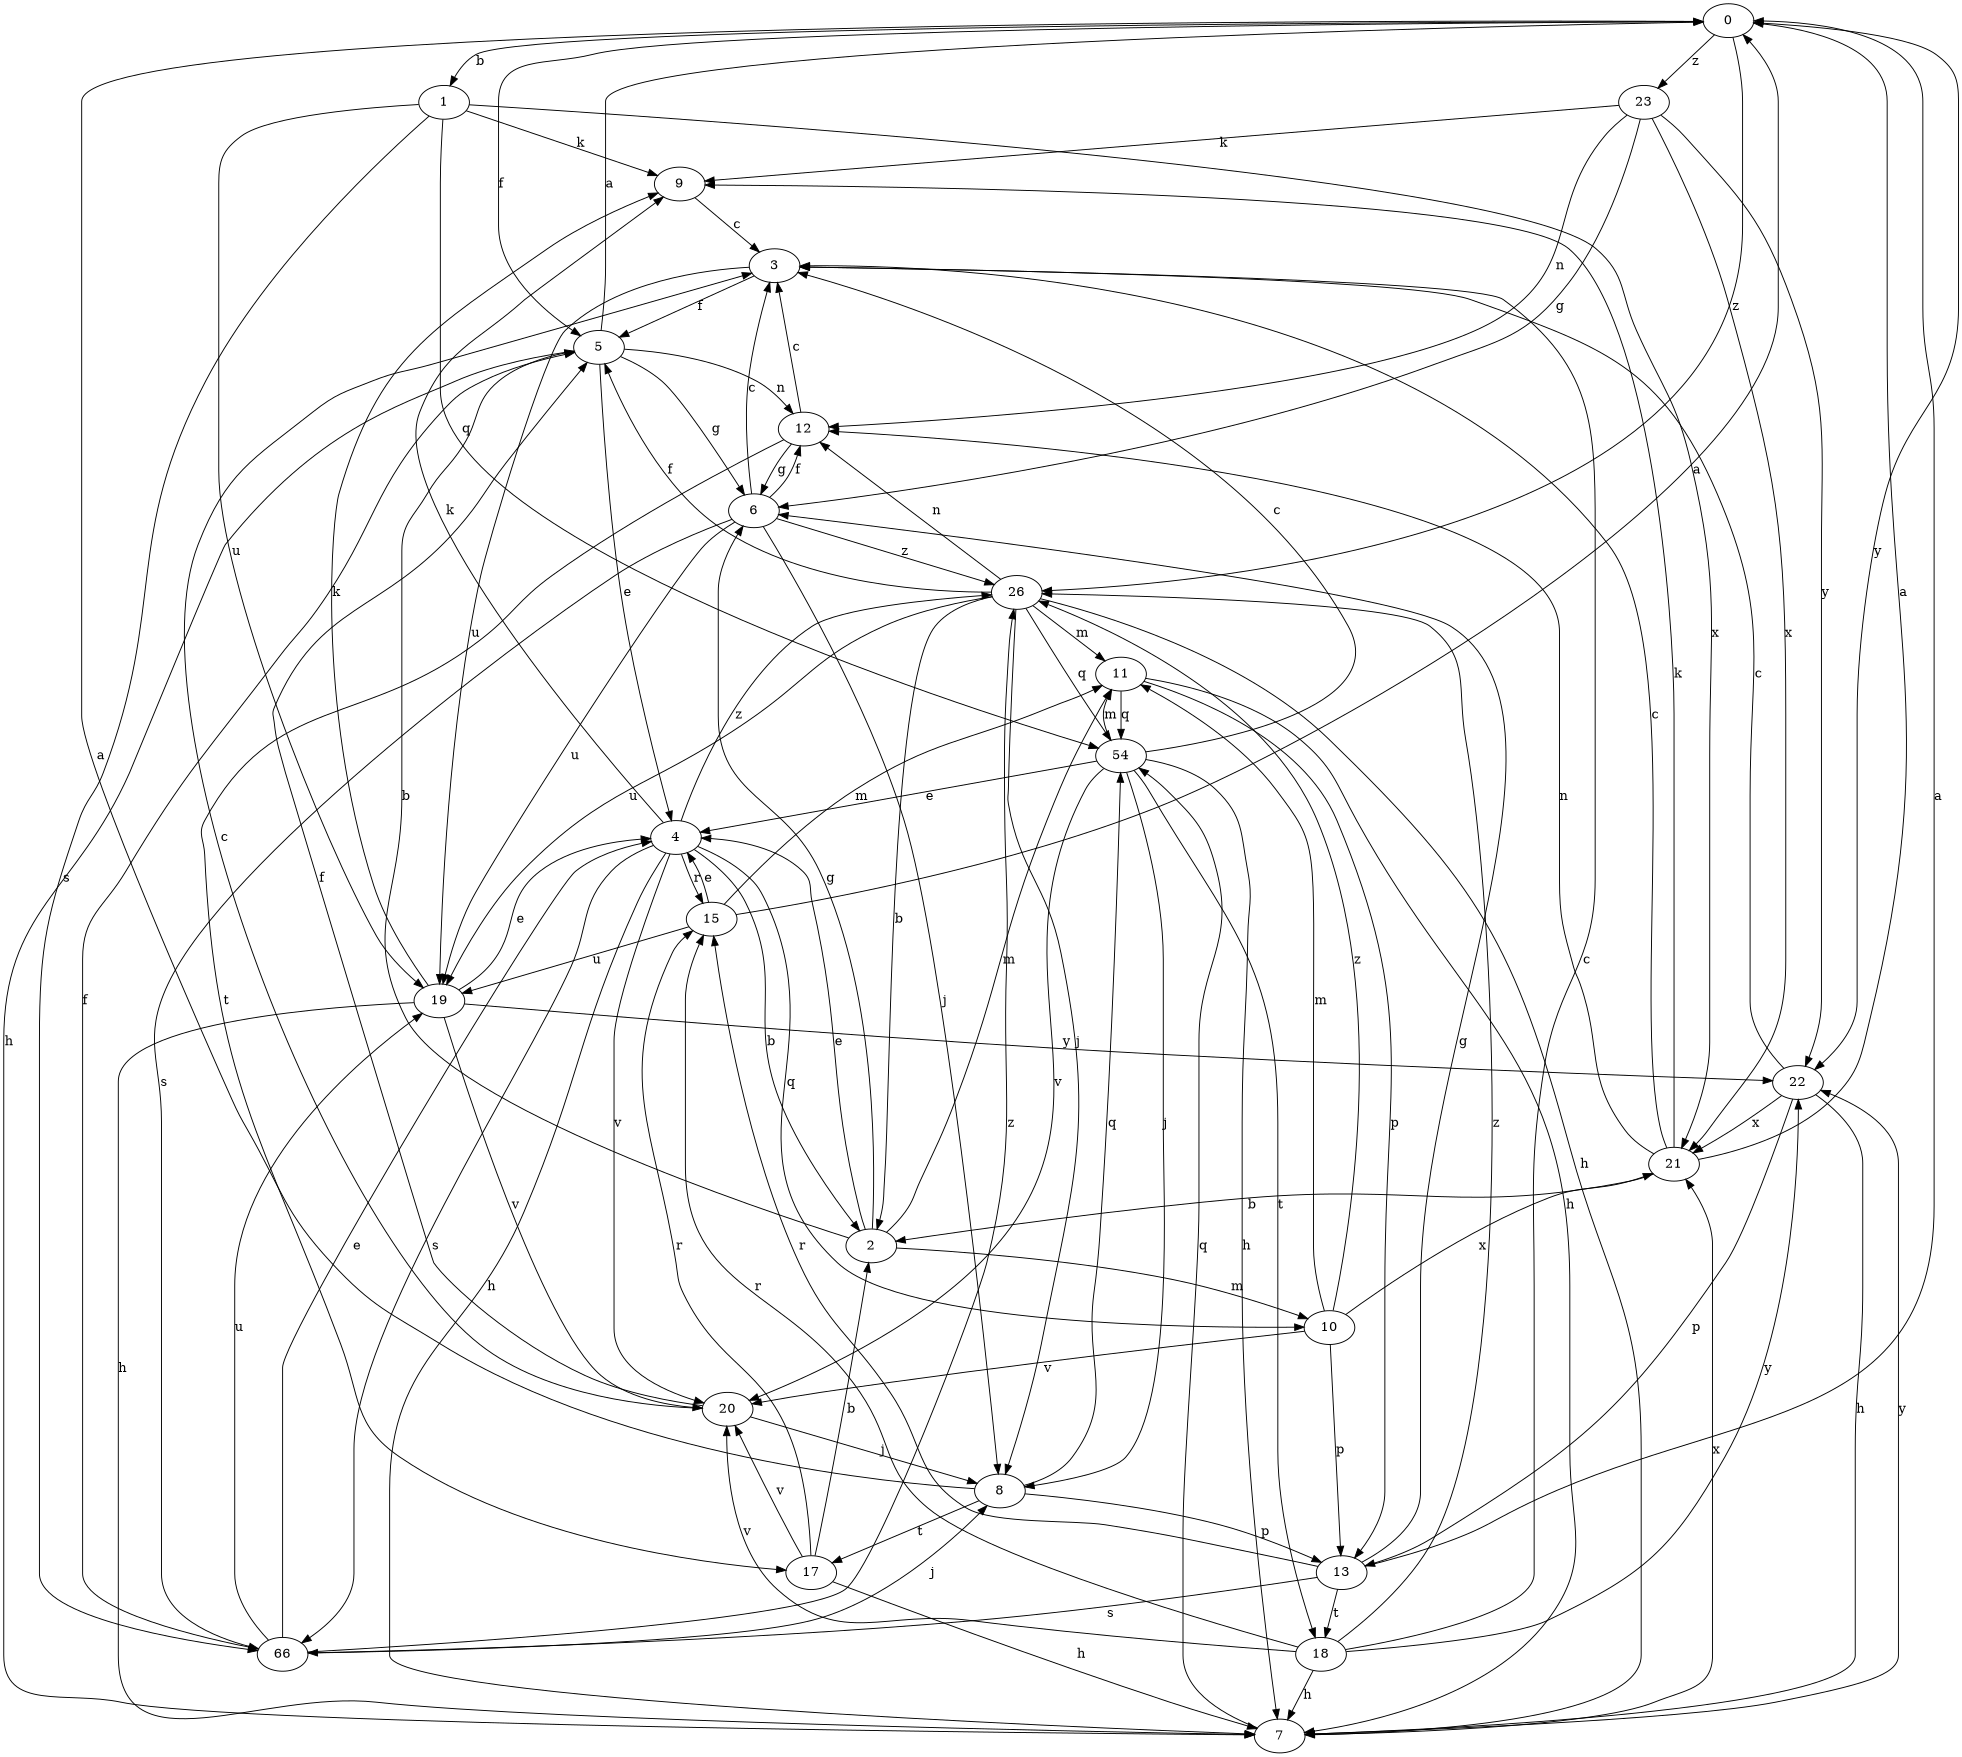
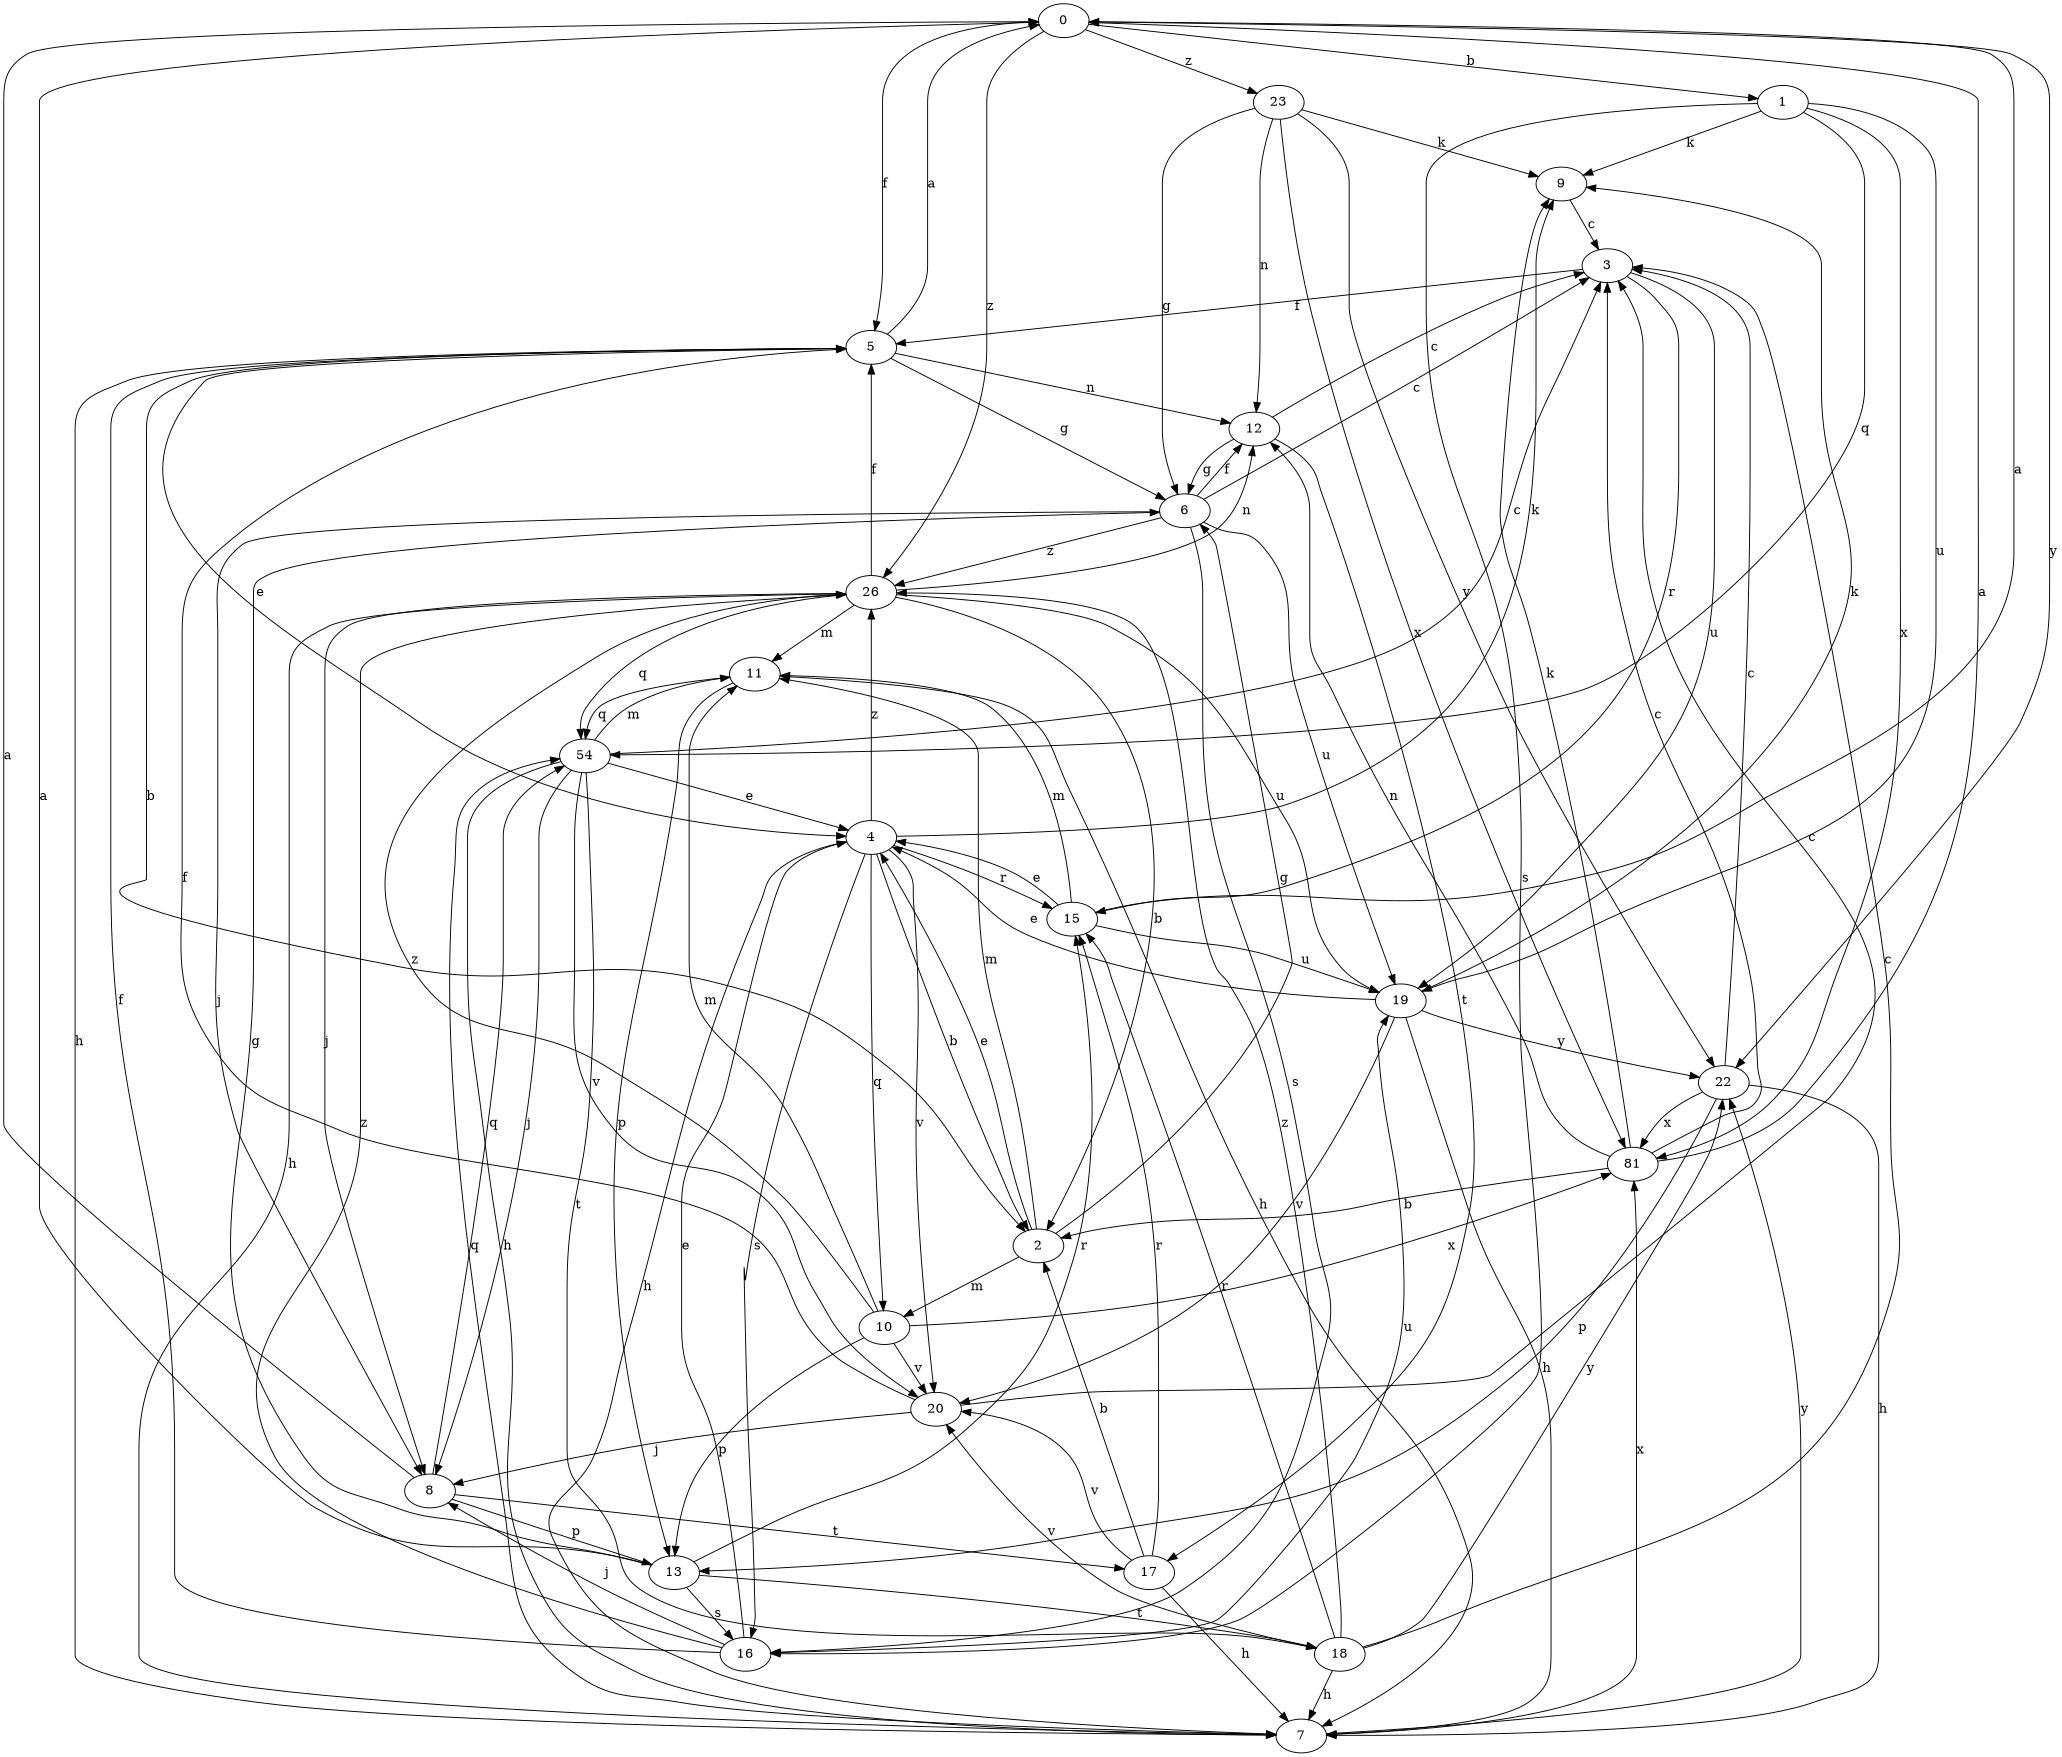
none -> (1577, 740)
(389, 900) -> (146, 810)
(1674, 1164) -> (1633, 1164)
(283, 1654) -> (745, 1654)
